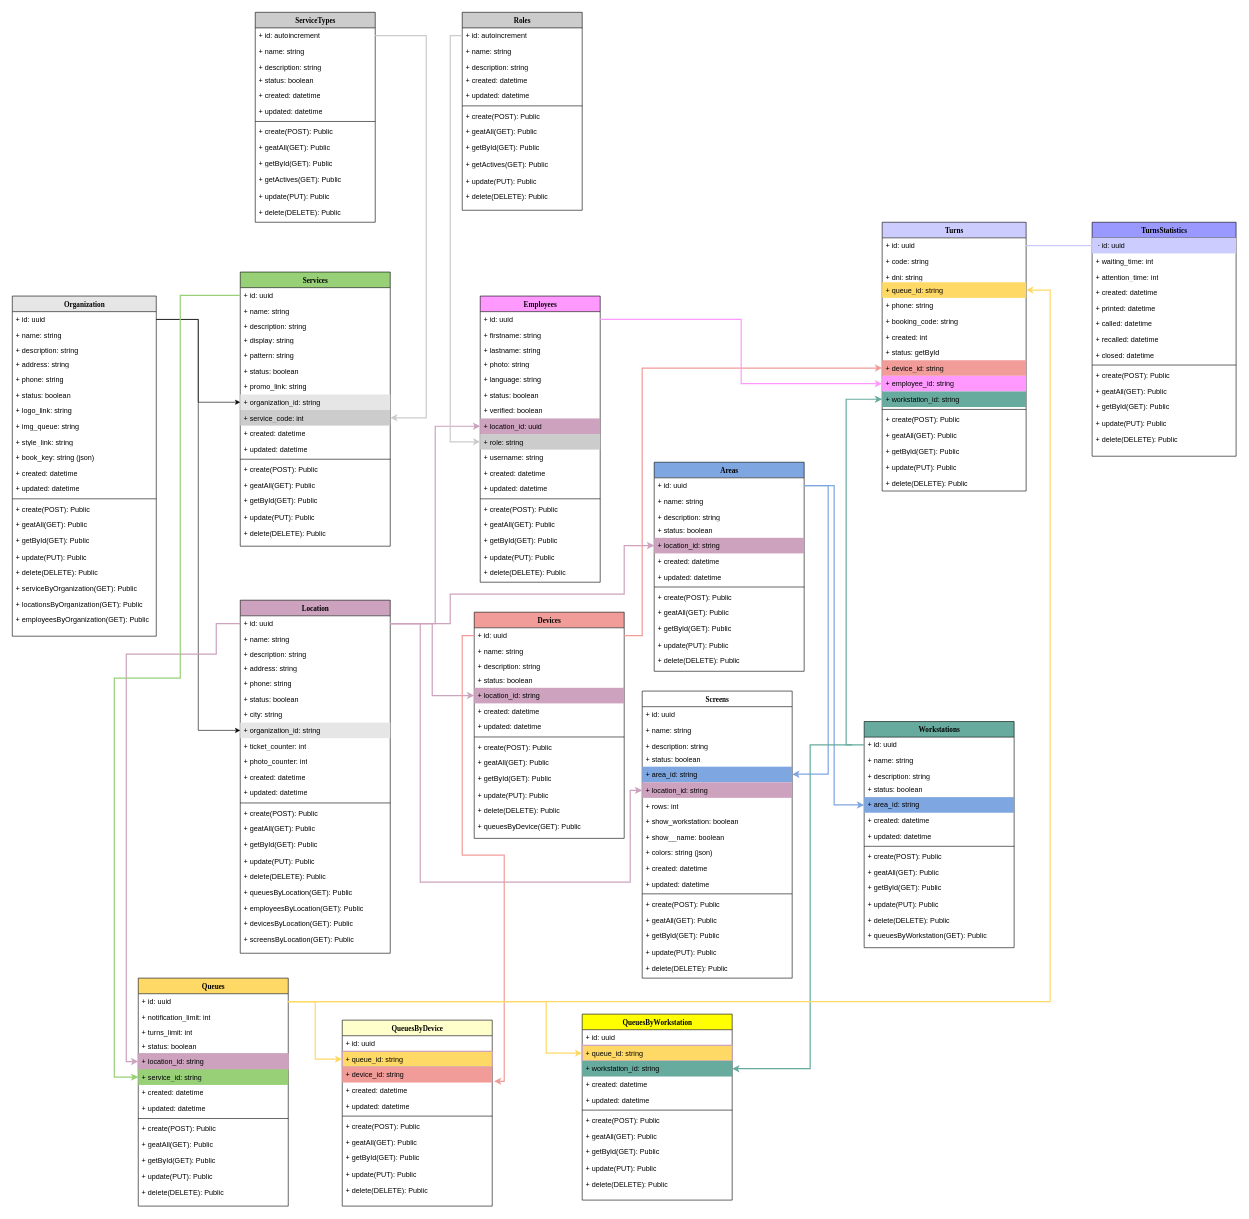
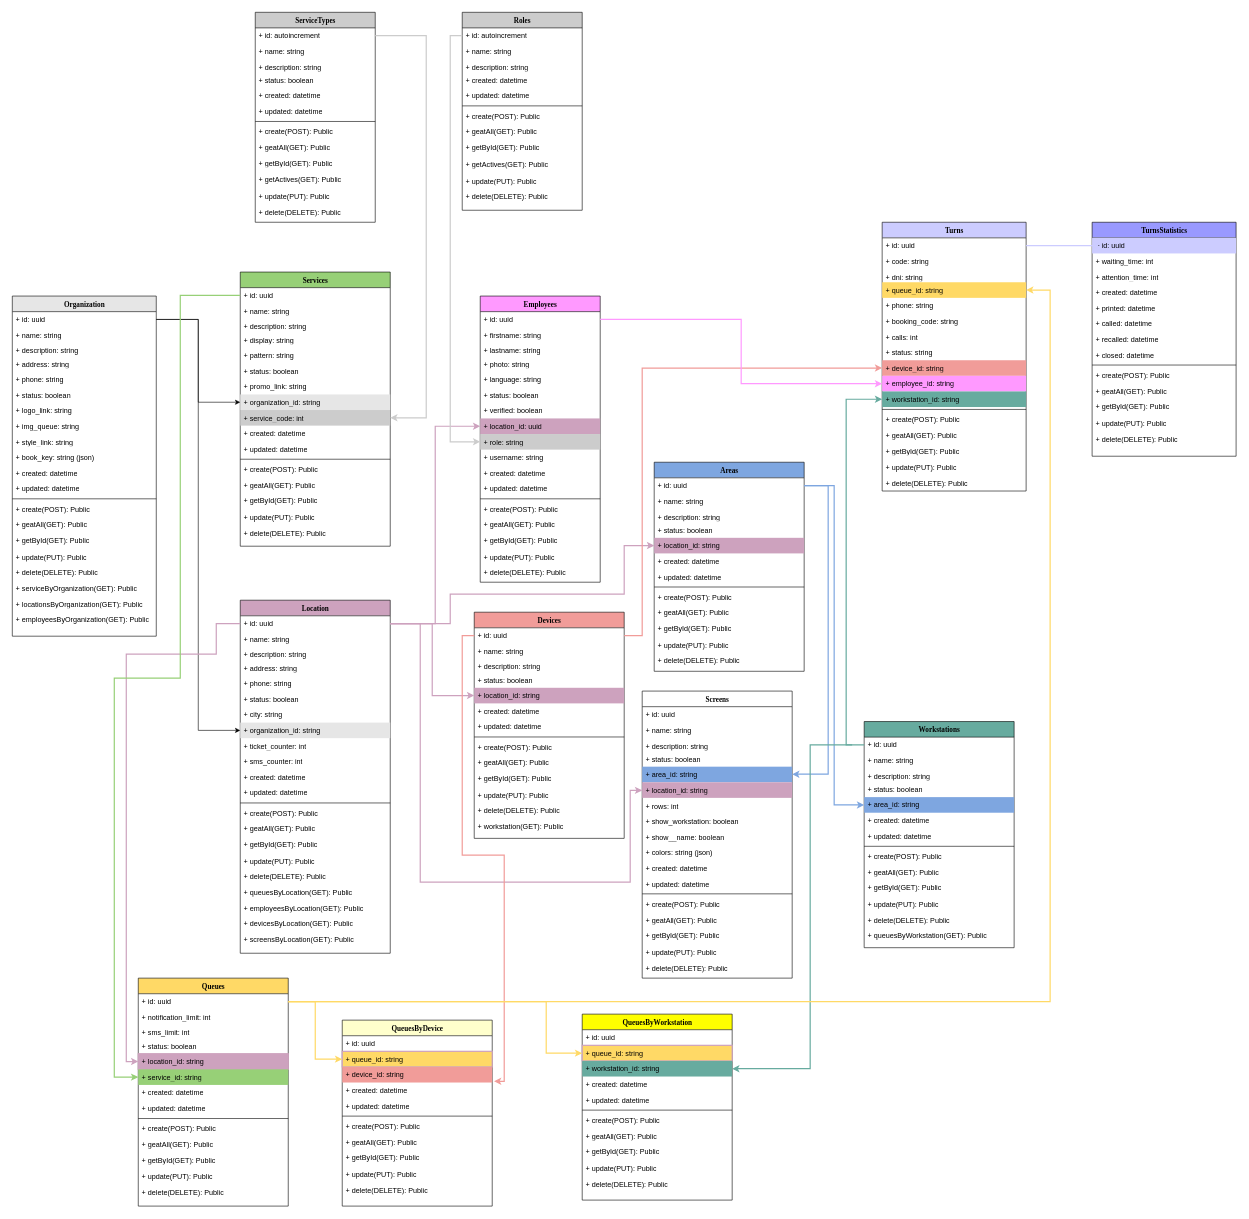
(910, 338) -> (904, 338)
(917, 353) -> (914, 353)
(280, 762) -> (276, 762)
(531, 827) -> (525, 827)
(172, 1034) -> (168, 1034)
